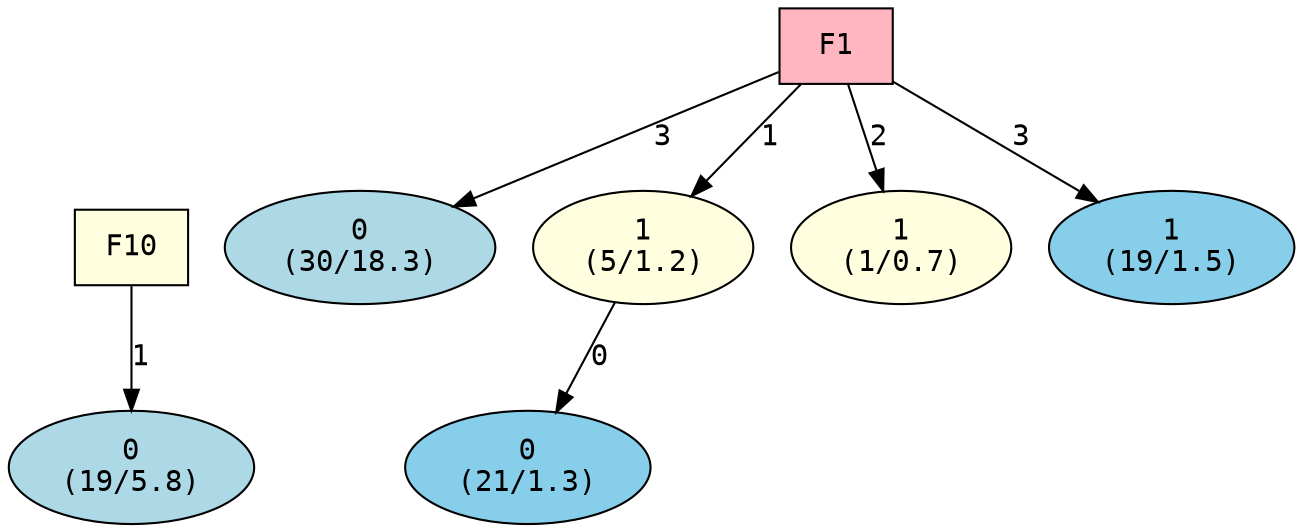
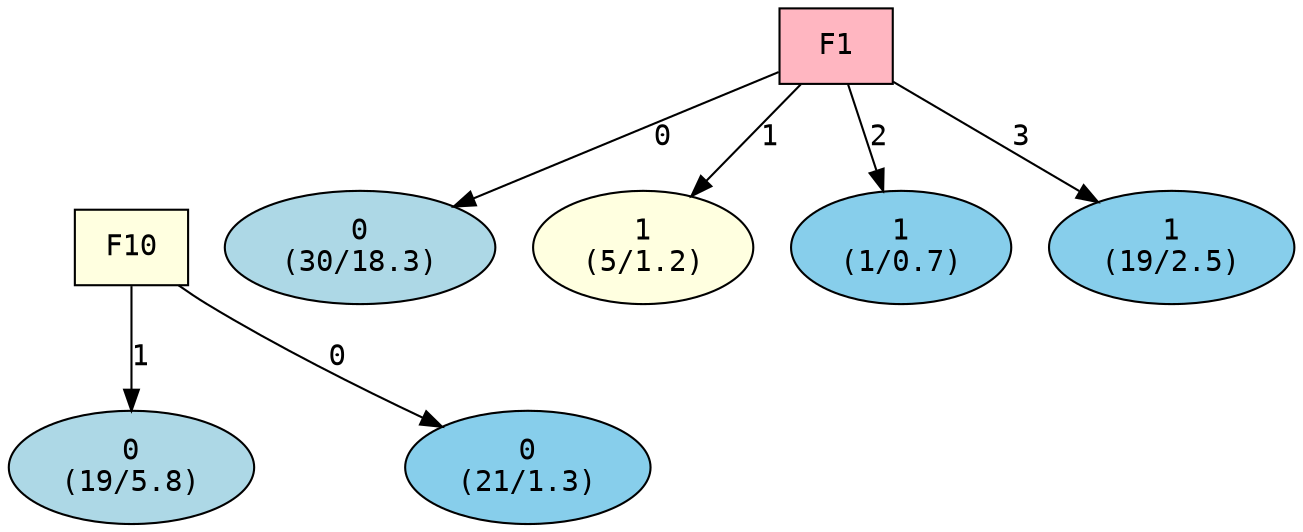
(663, 137) -> (663, 137)
(901, 247) -> (901, 247)
(1172, 247) -> (1172, 247)
(591, 348) -> (299, 356)
